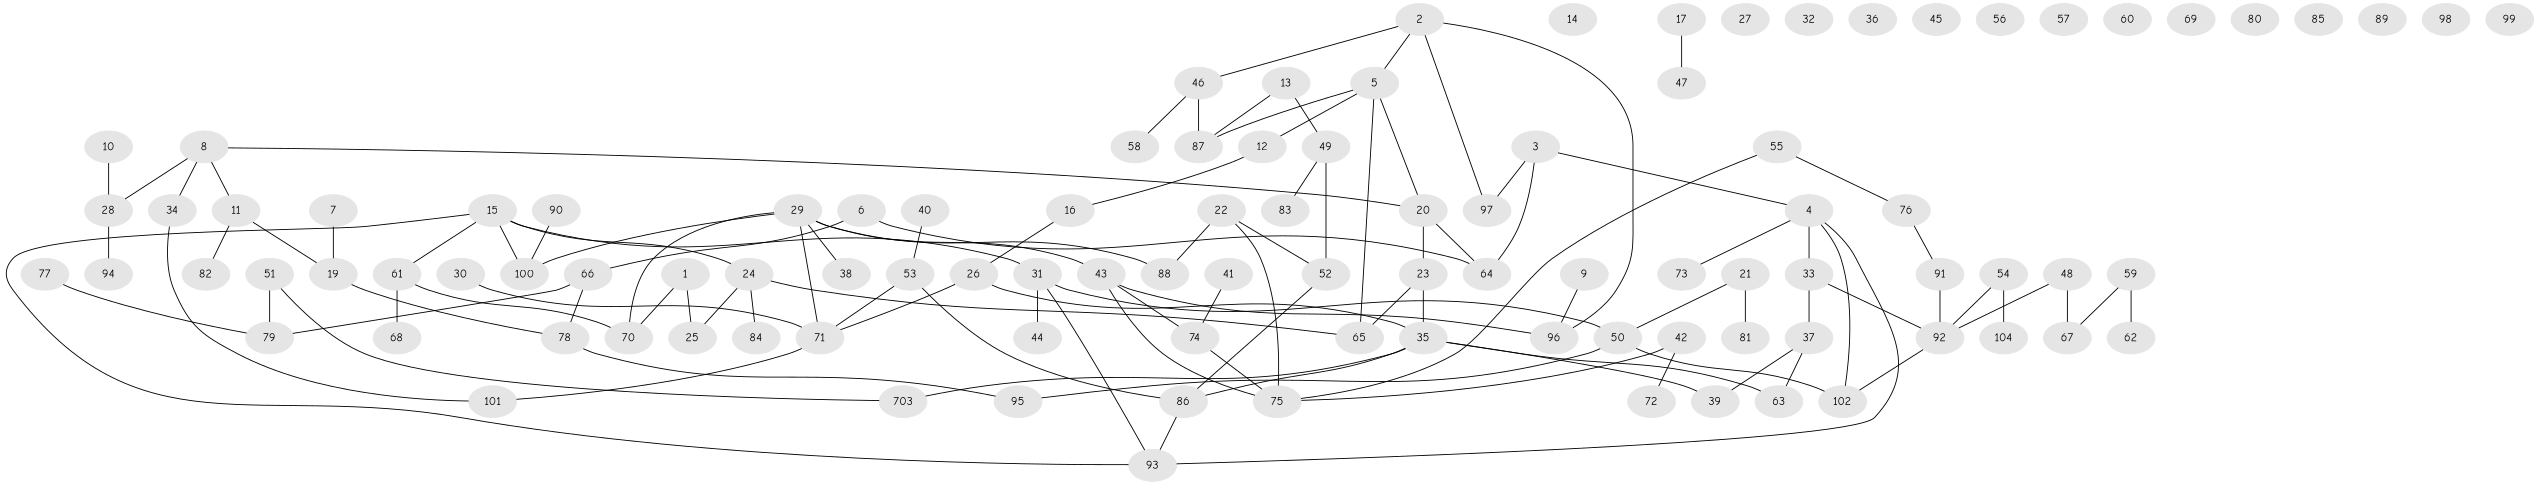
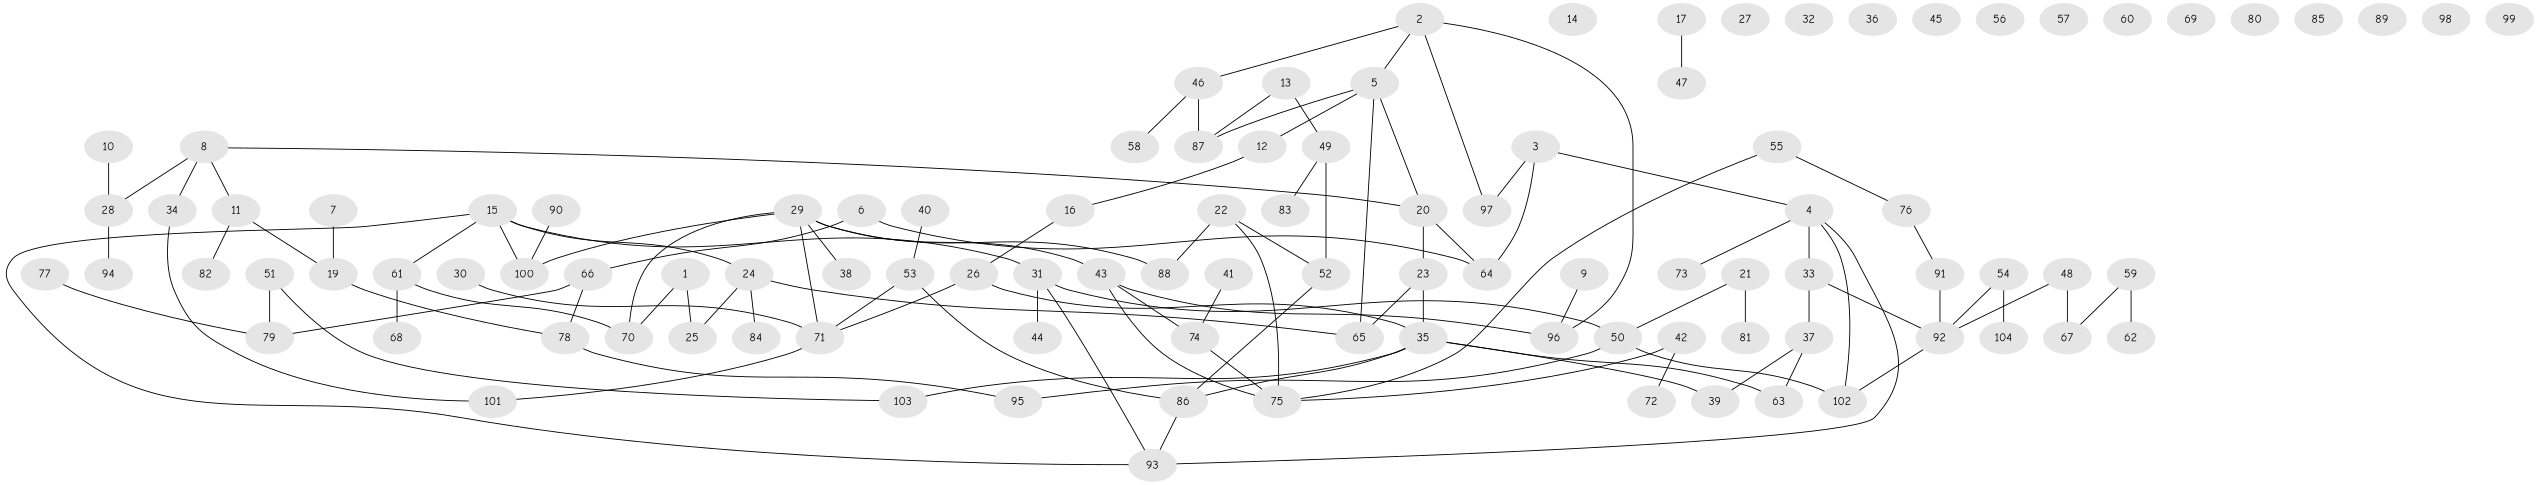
(903, 402) -> (903, 402)
